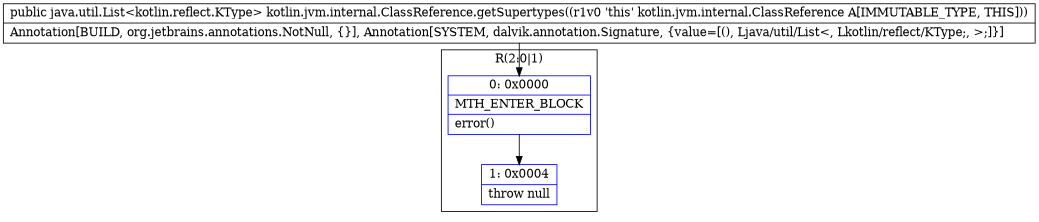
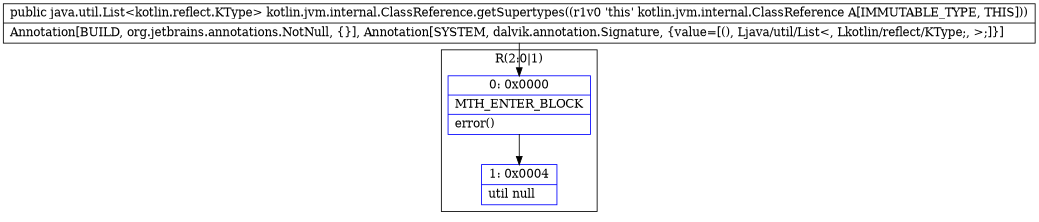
(519, 194) -> (512, 194)
